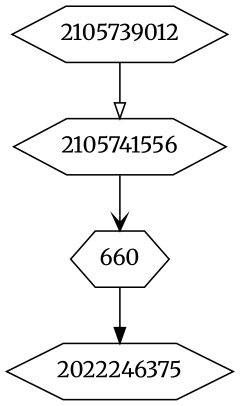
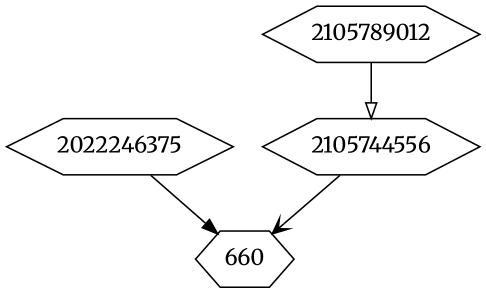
(120, 34) -> (371, 34)
(120, 147) -> (371, 147)
(120, 308) -> (178, 199)
